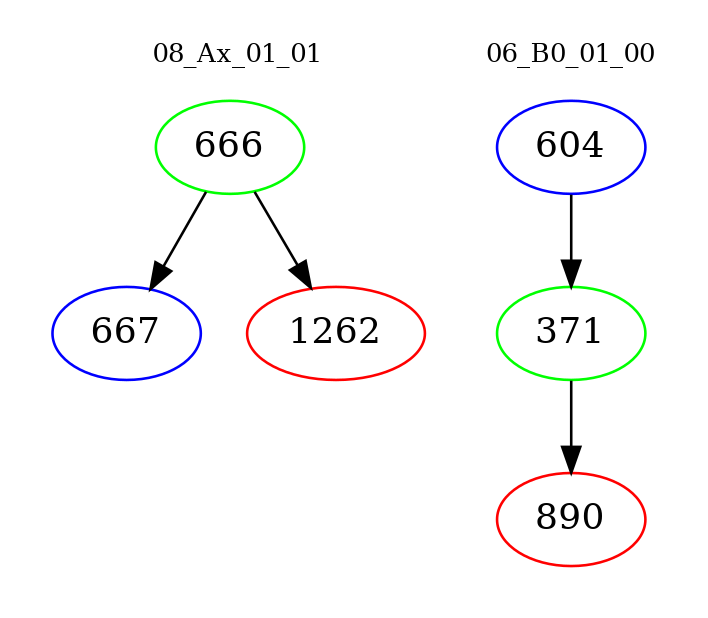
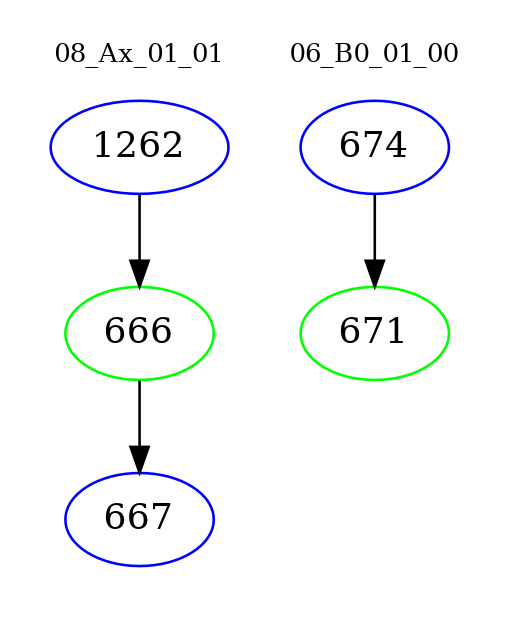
(571, 147) -> (375, 147)
(276, 229) -> (140, 228)
(336, 333) -> (140, 147)
(571, 333) -> (375, 333)
(571, 520) -> none
